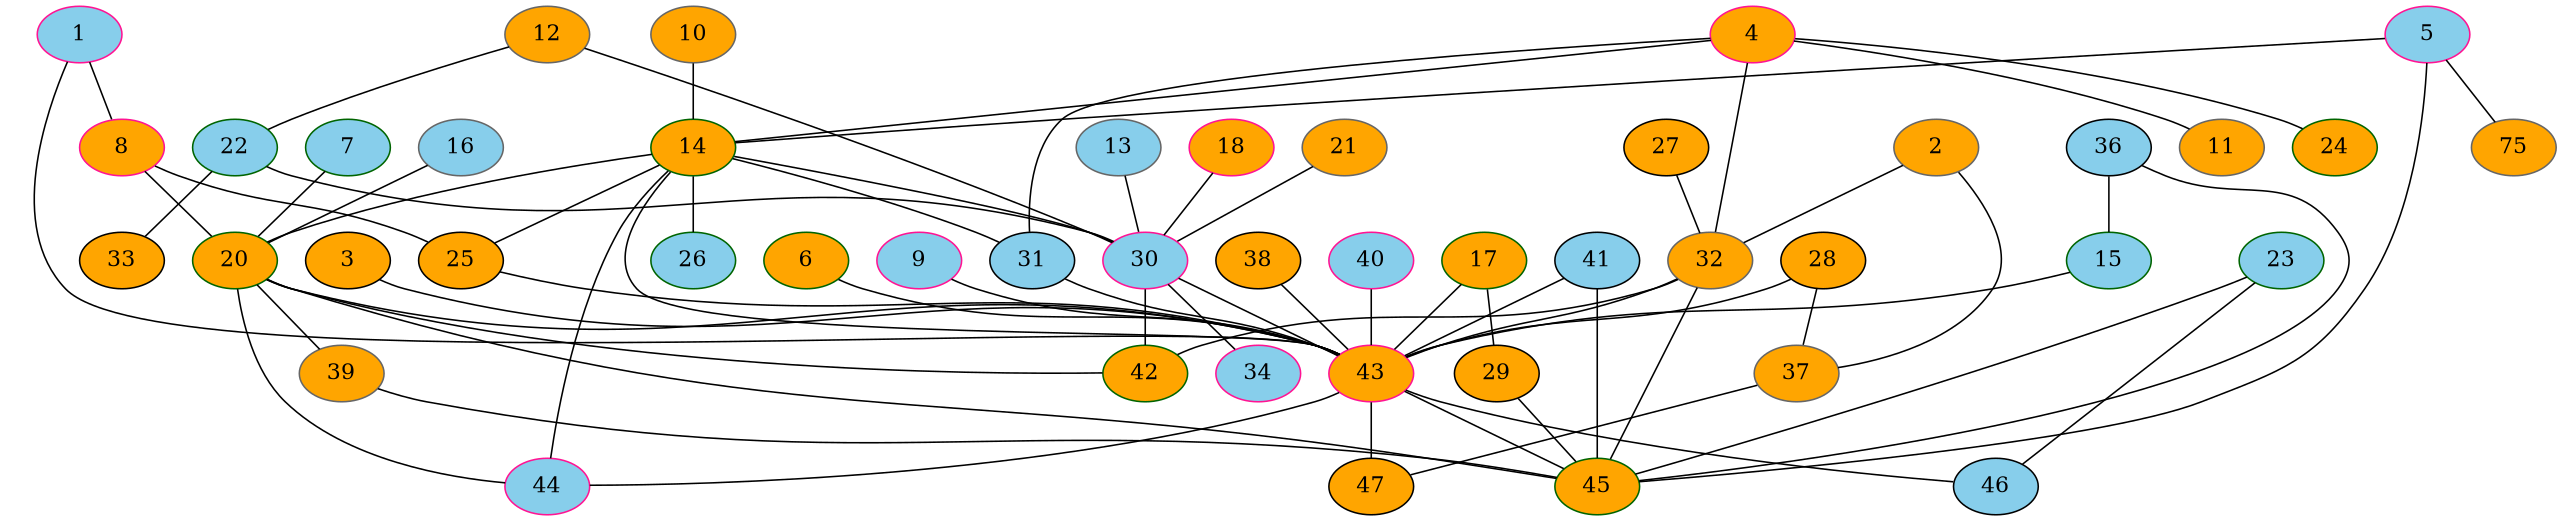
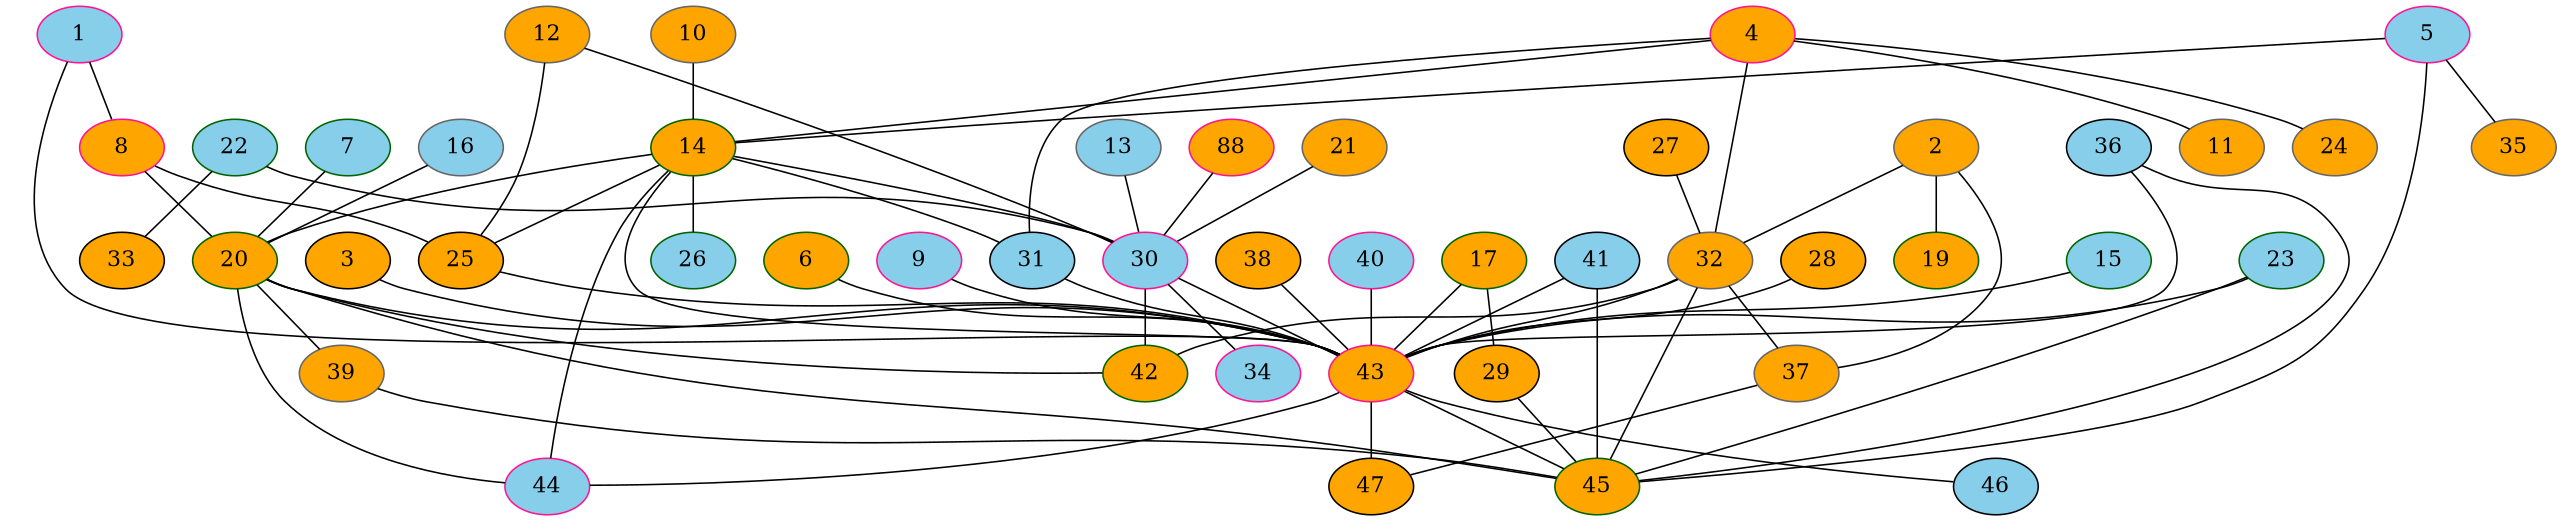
(387, 85) -> (526, 154)
(1232, 148) -> (1232, 148)
(2335, 148) -> (2335, 148)
(2514, 148) -> (2514, 148)
(2109, 204) -> (1854, 331)
none -> (1936, 261)
(1810, 318) -> (1753, 317)
(2139, 373) -> (1827, 318)
